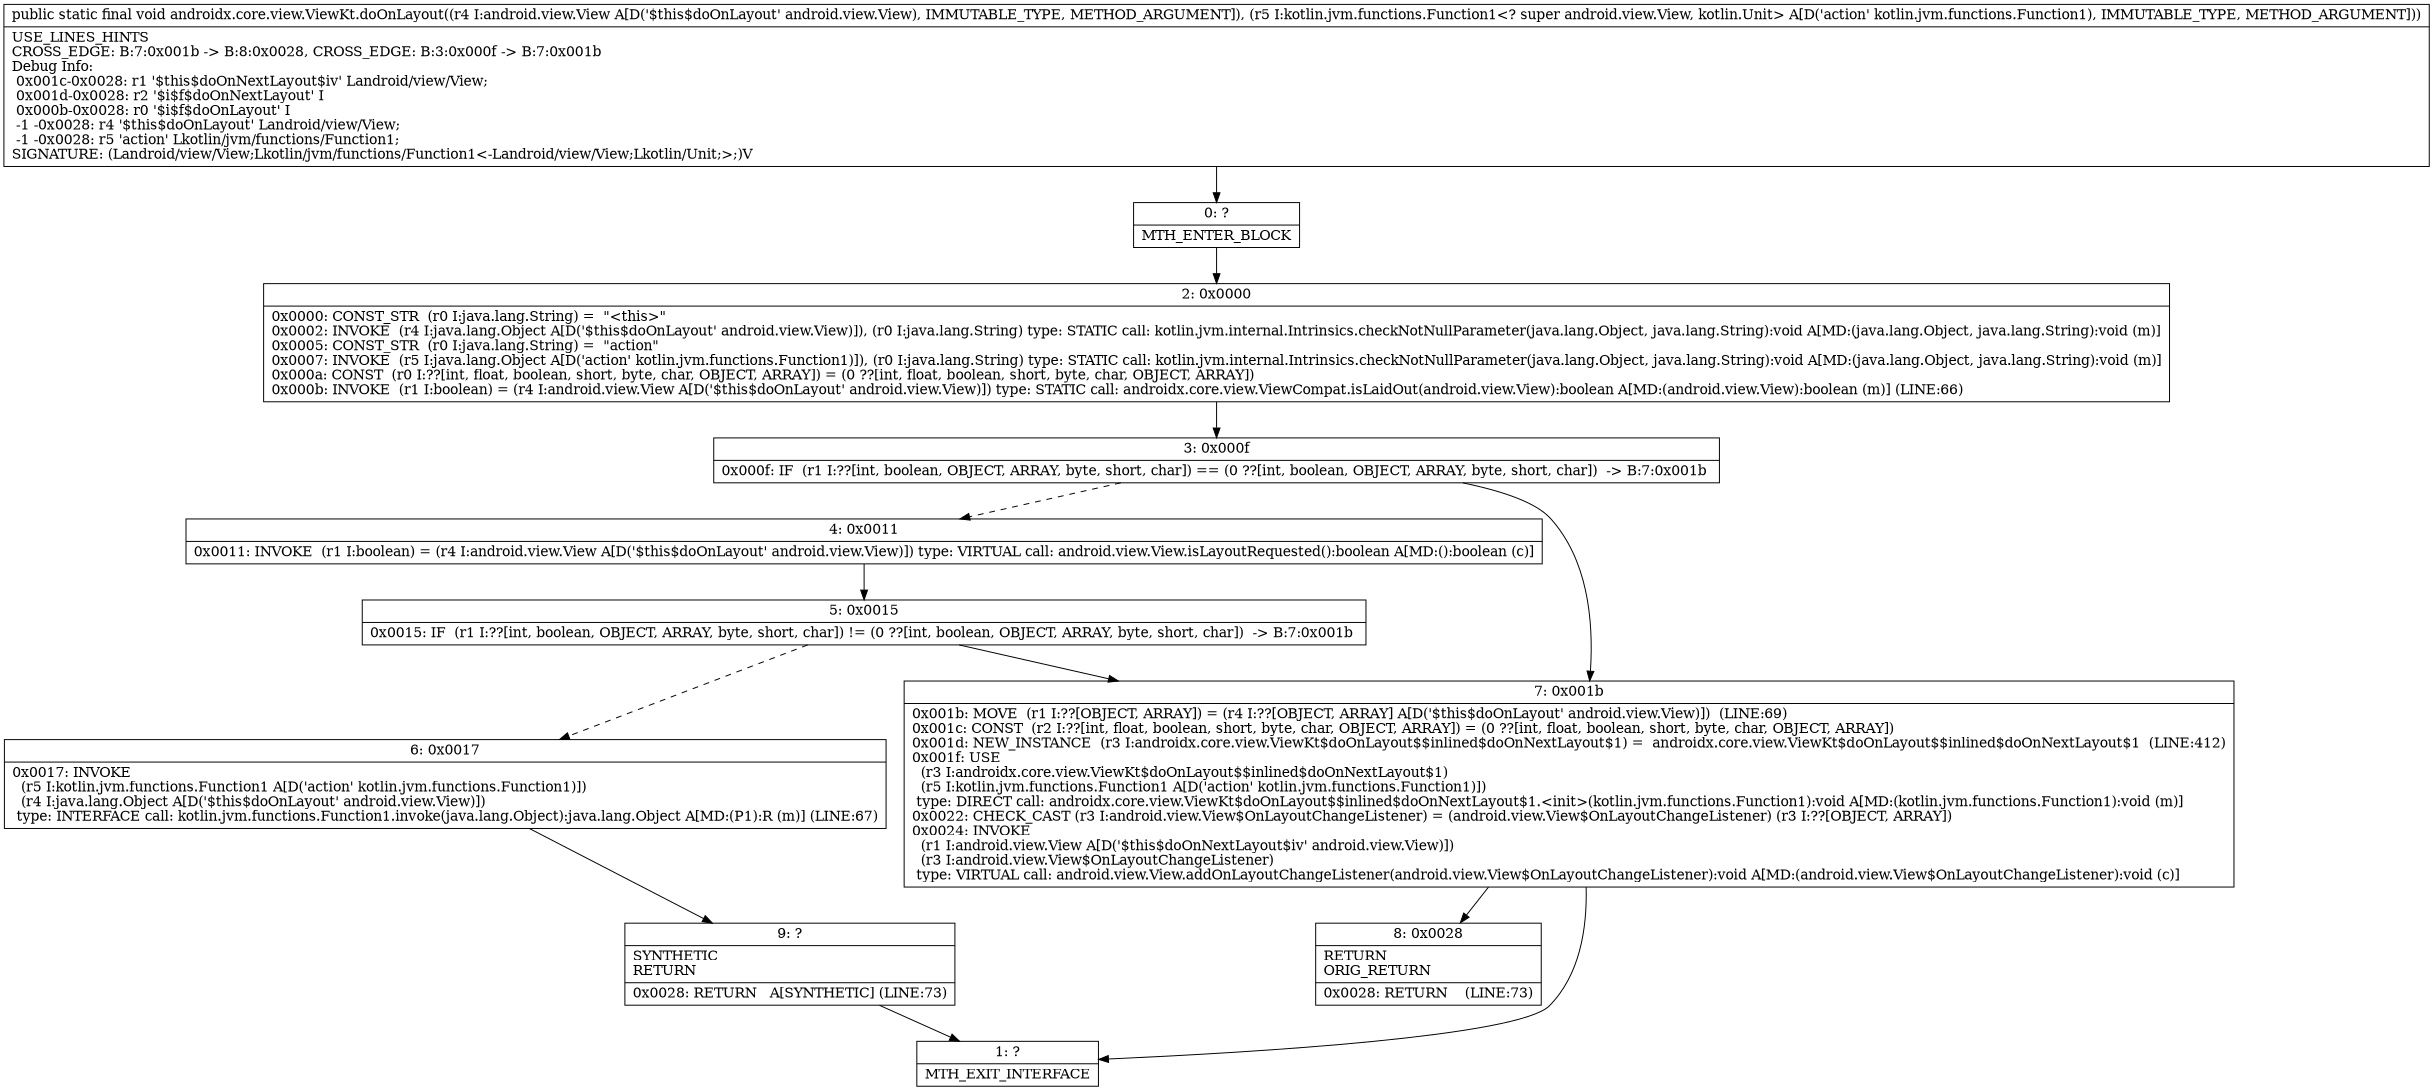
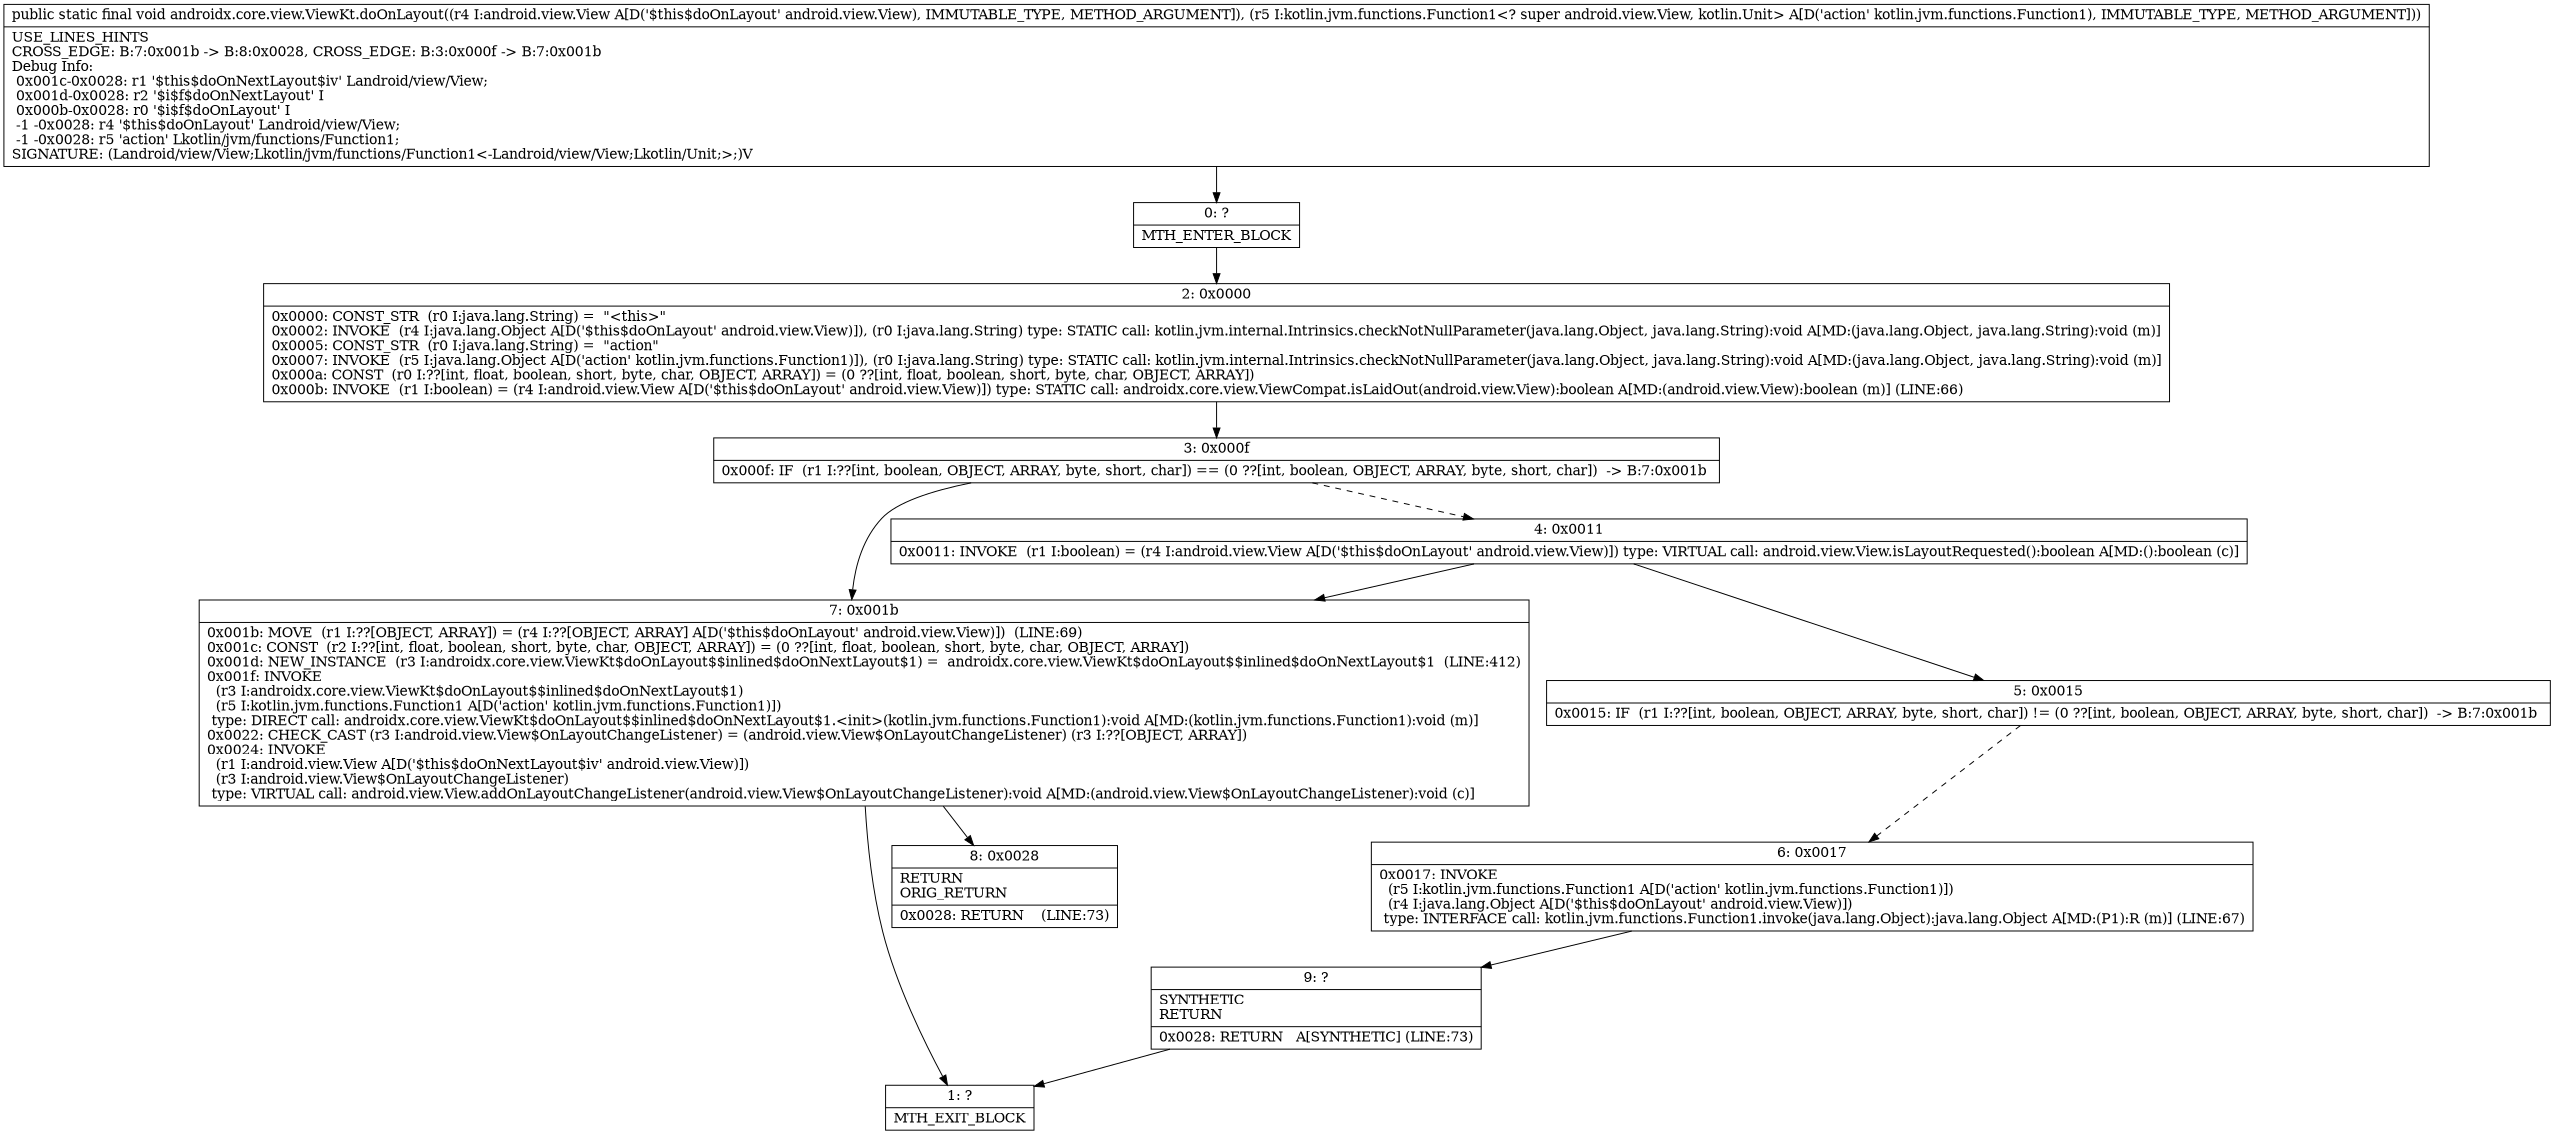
(1034, 662) -> (1399, 581)
(961, 758) -> (269, 677)
(1008, 1075) -> (960, 1118)
